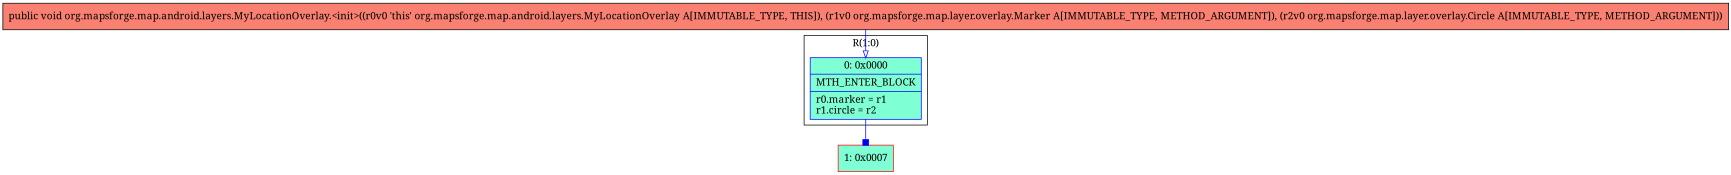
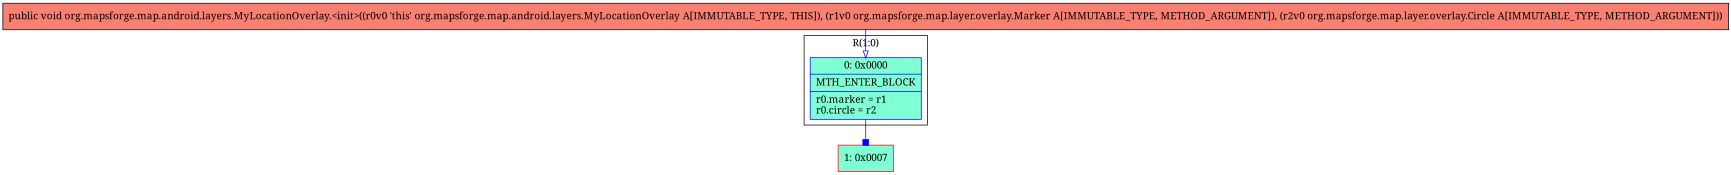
(846, 110) -> (846, 110)
